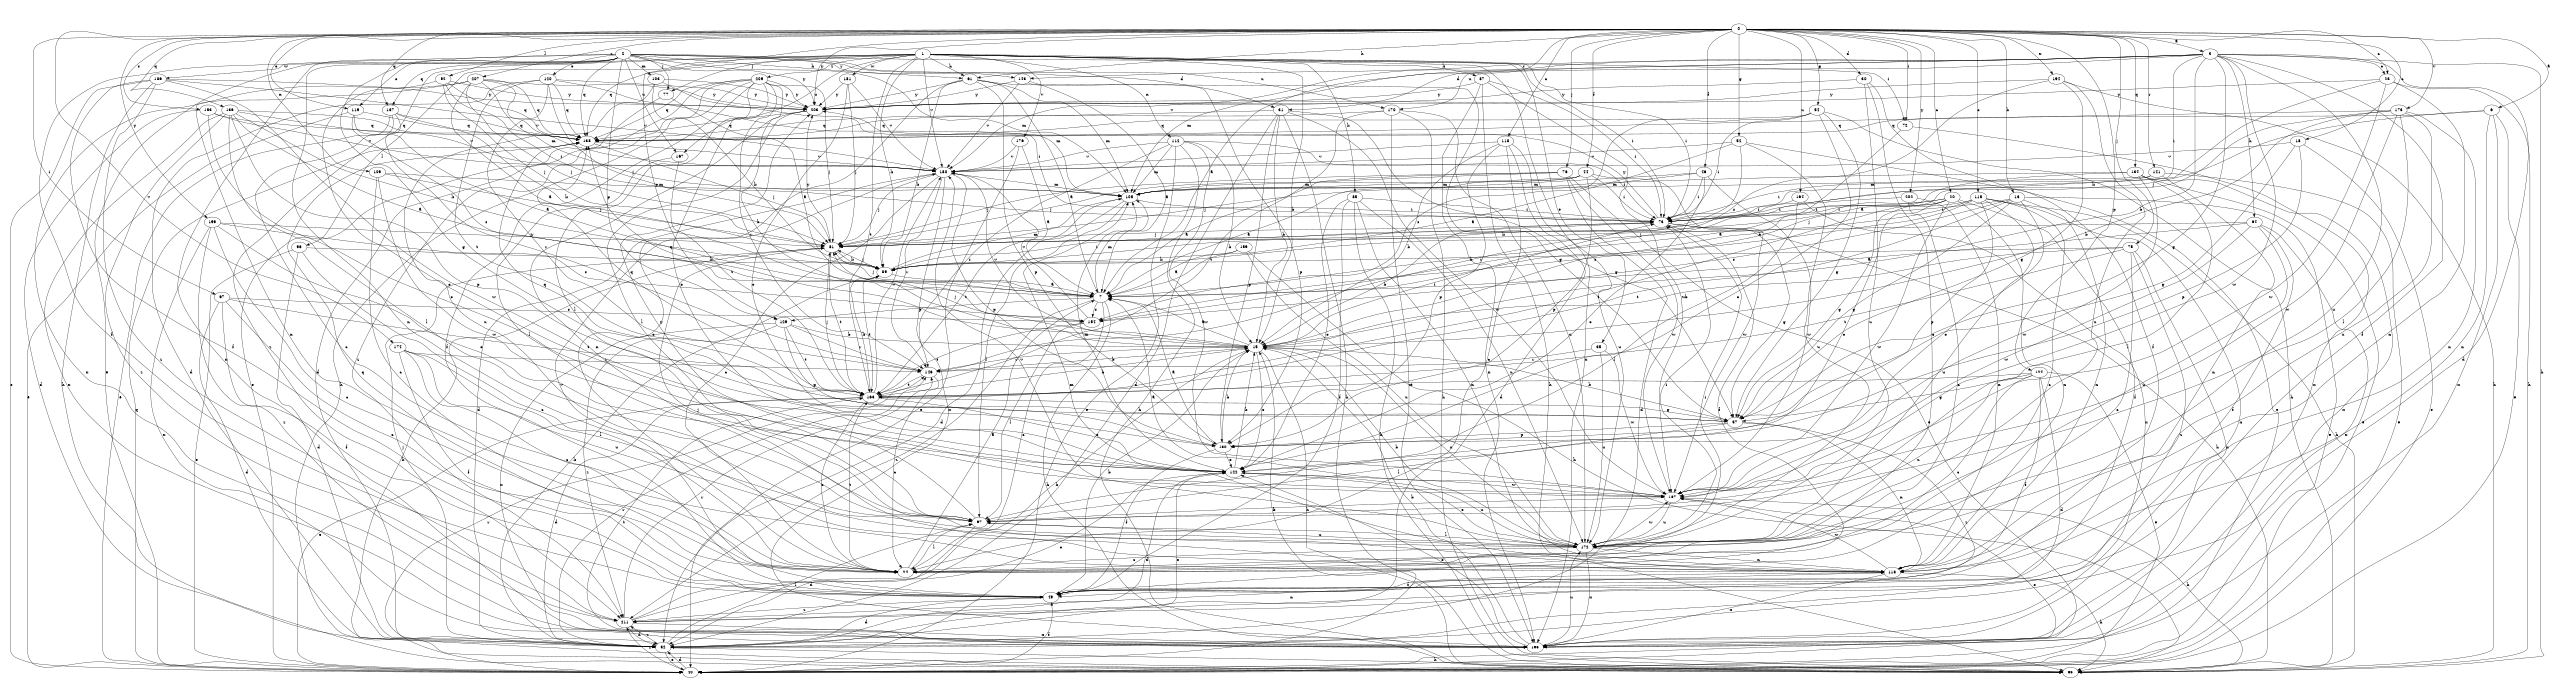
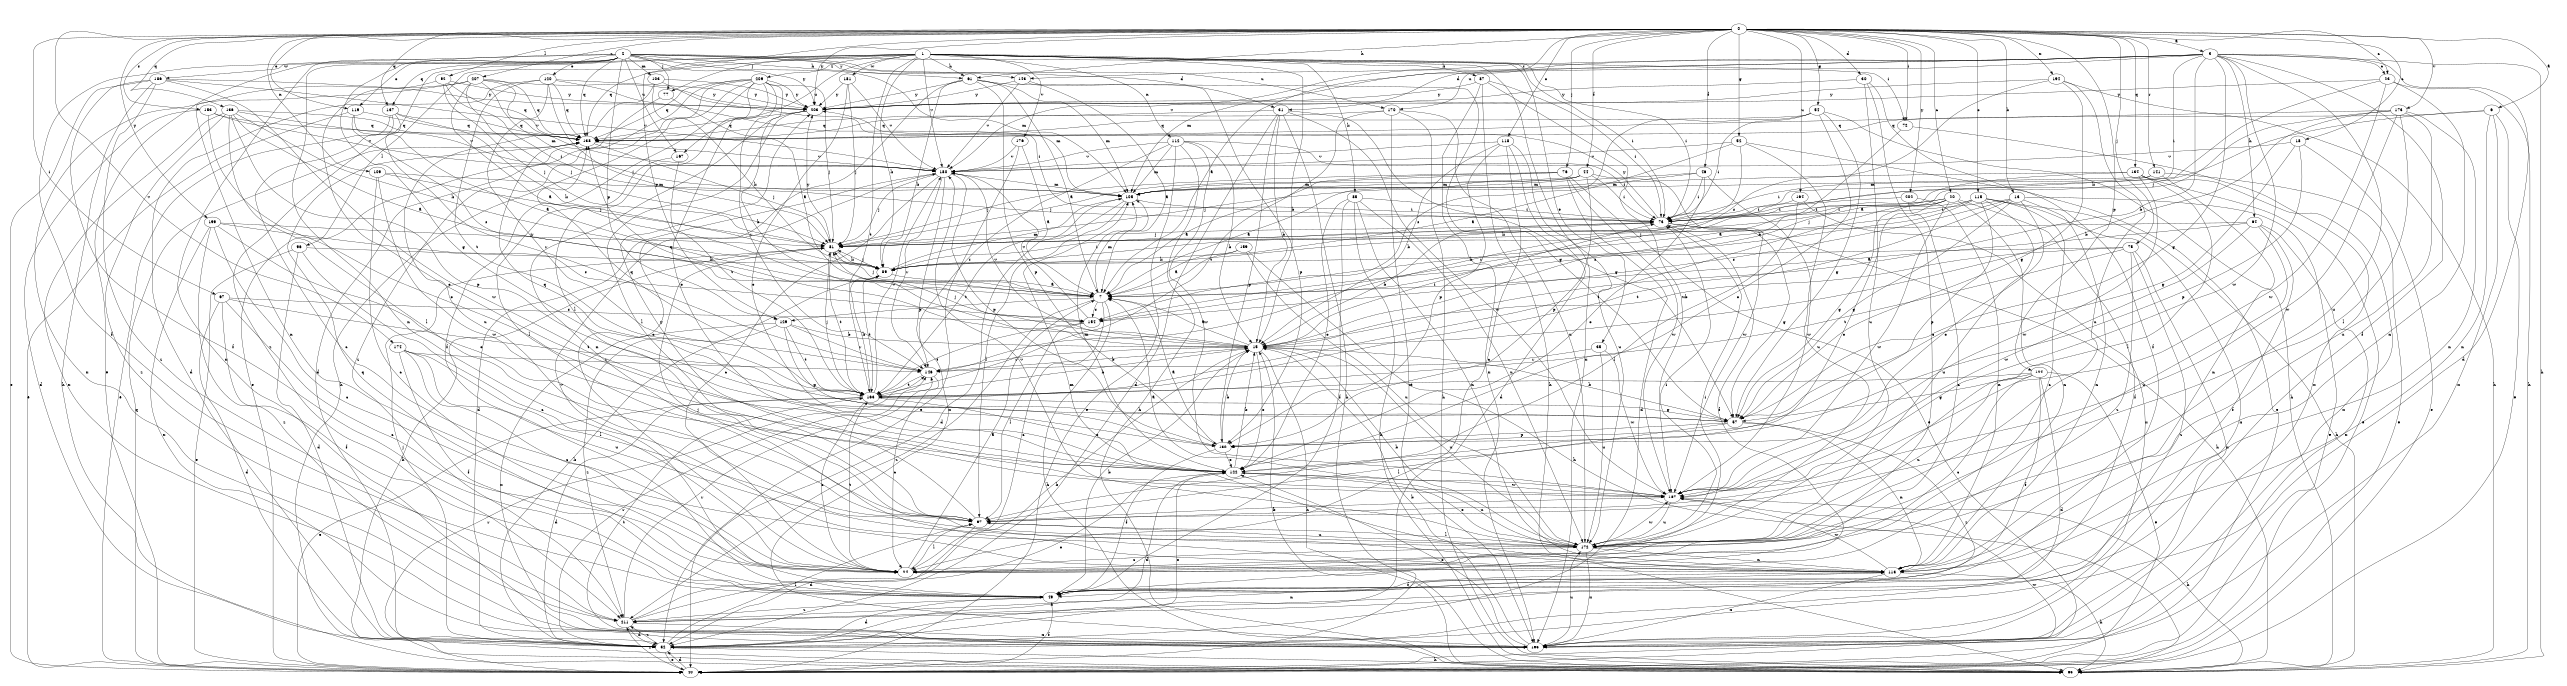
(2117, 410) -> (2117, 410)
(2035, 585) -> (2035, 585)
